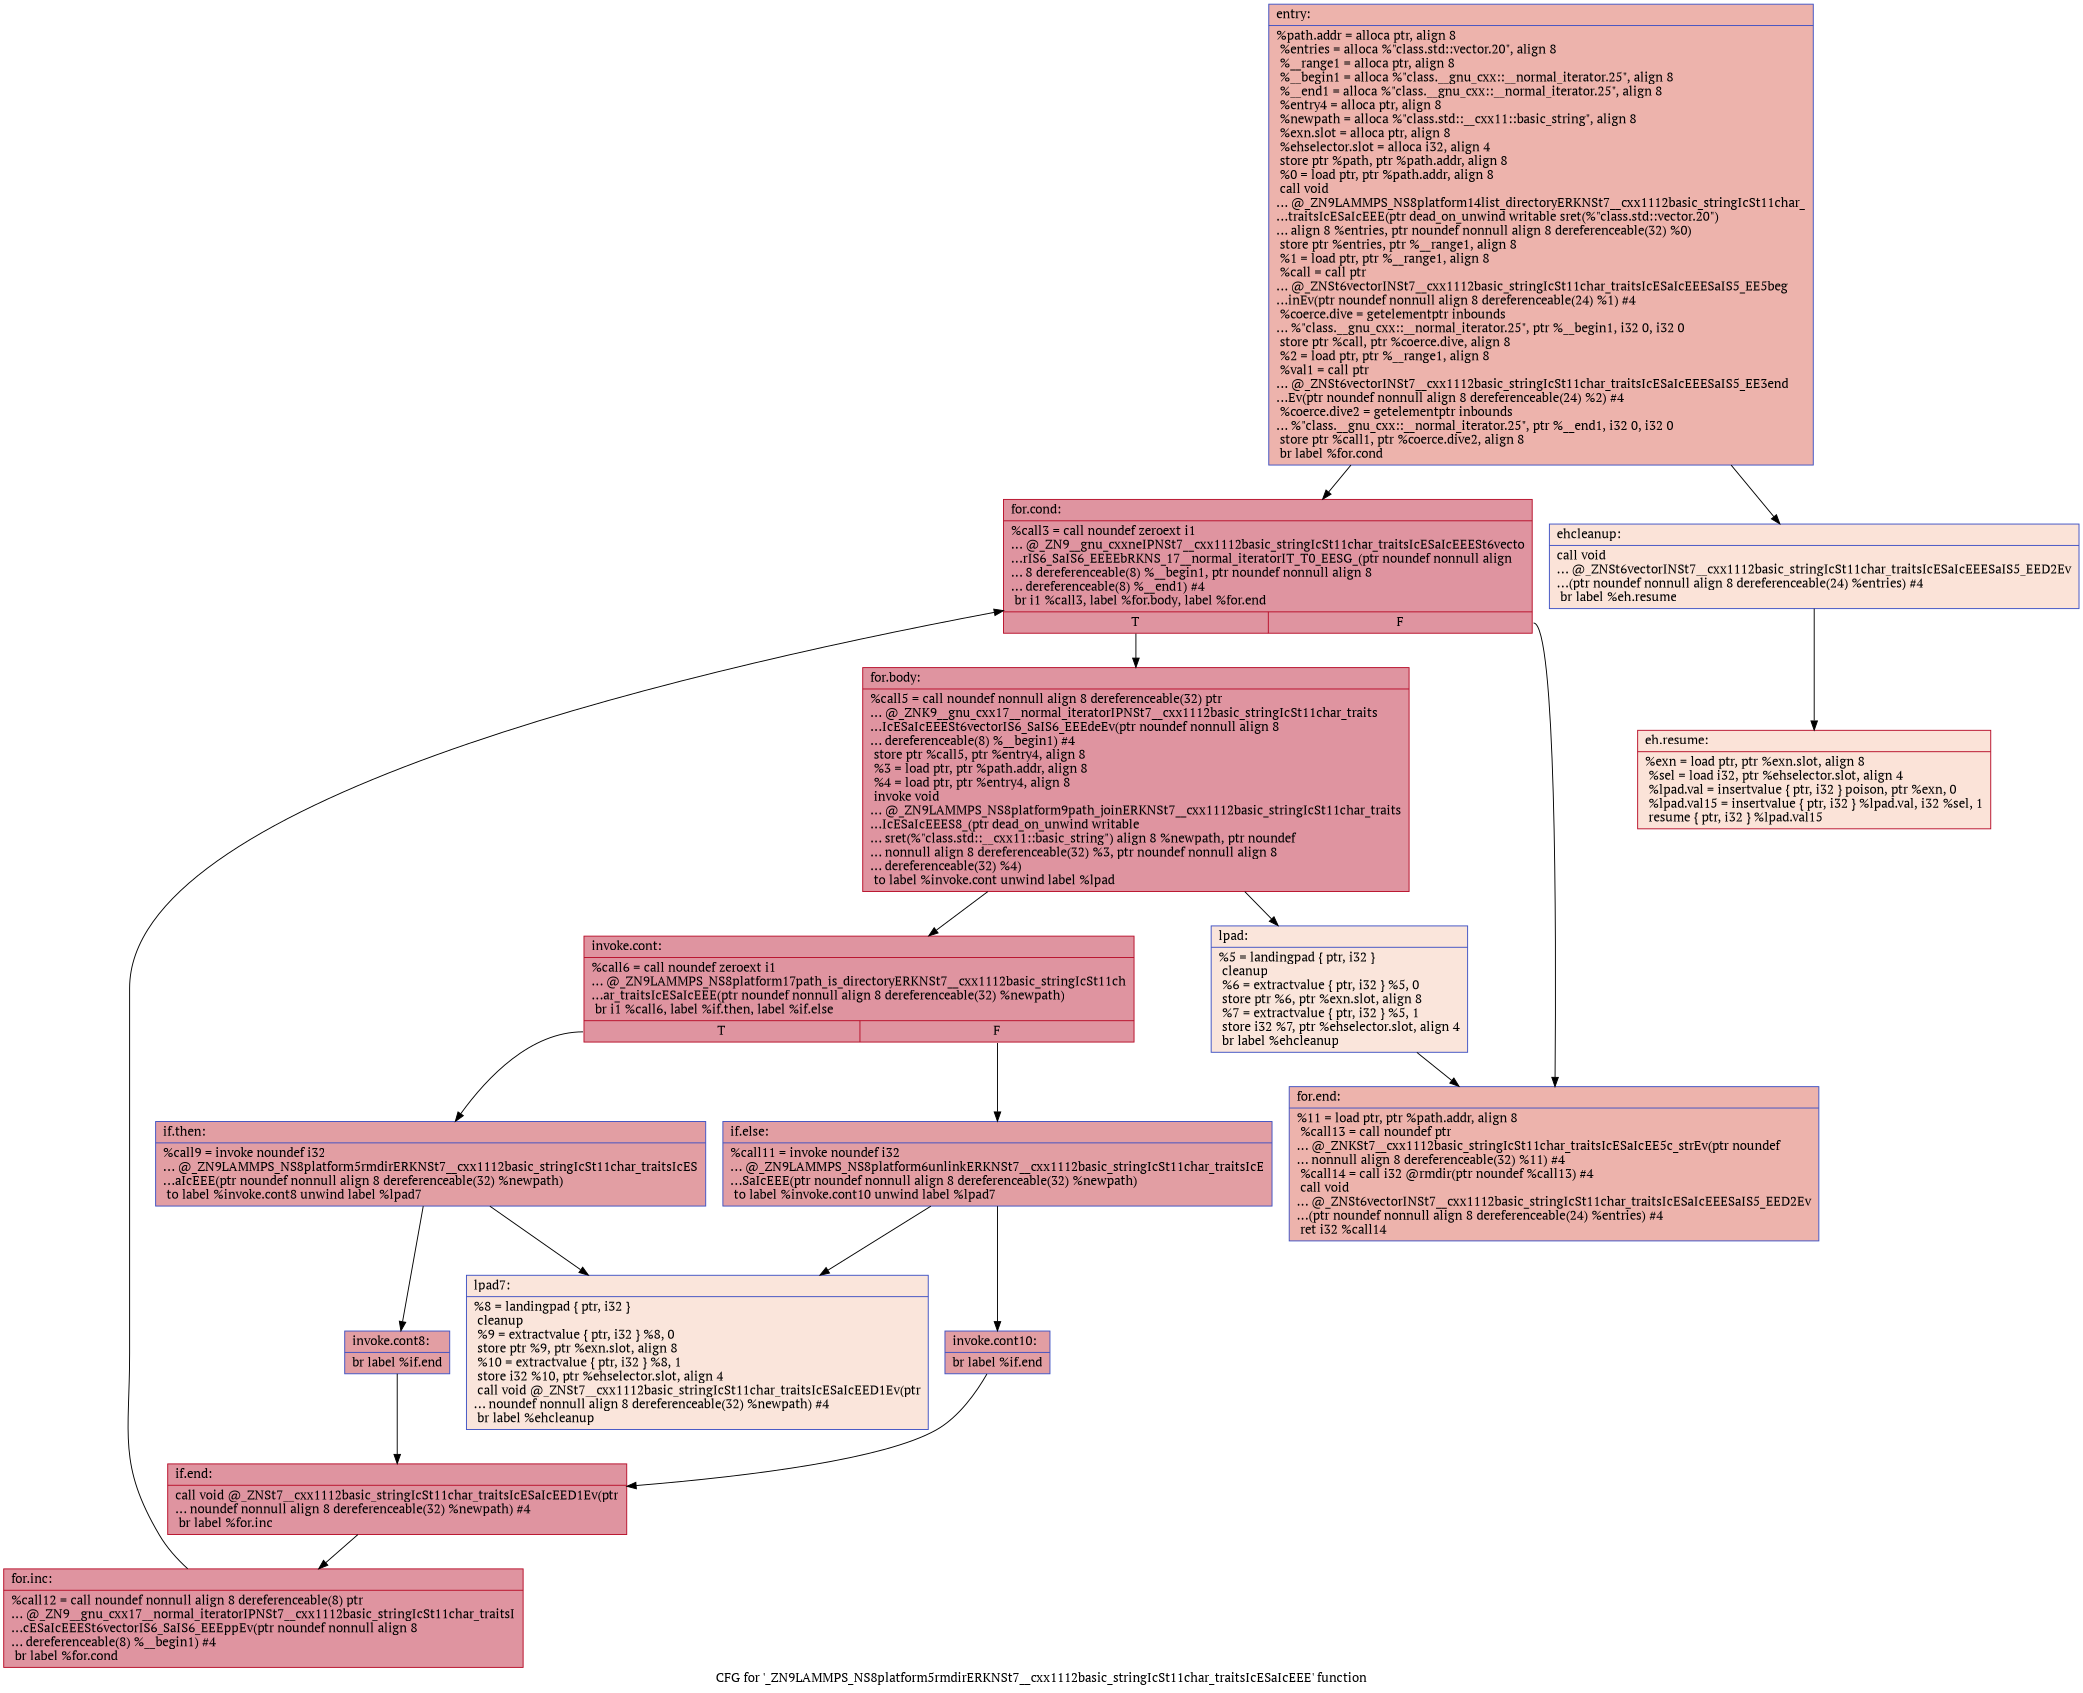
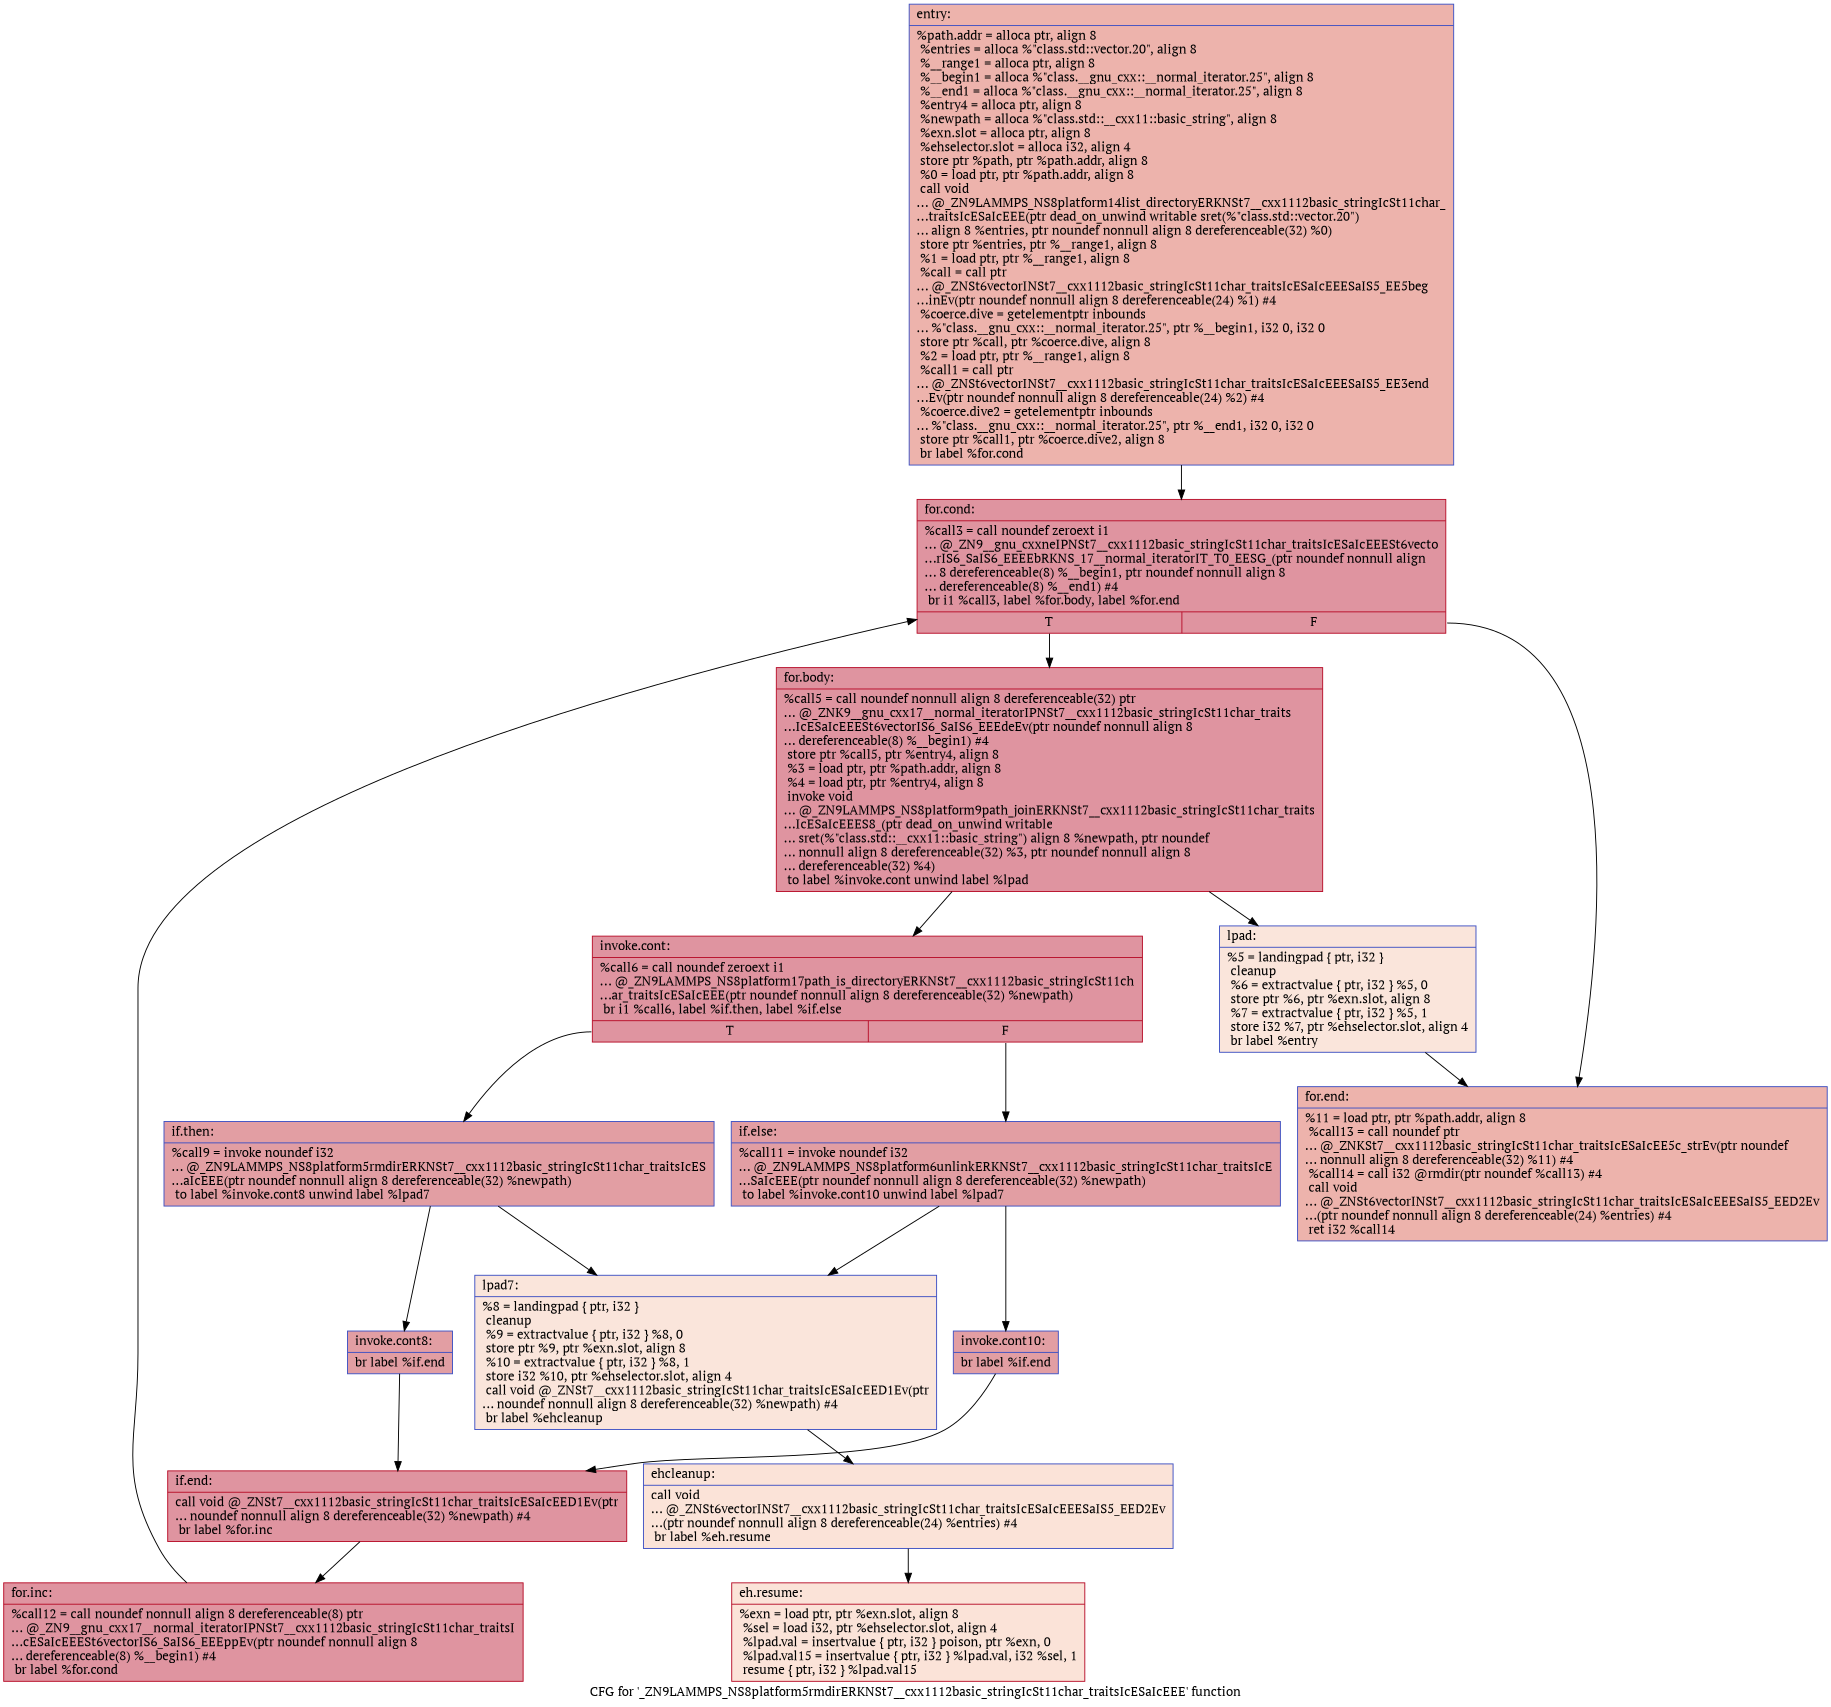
(1323, 370) -> (965, 370)
(1753, 491) -> (826, 1444)
(1279, 1041) -> (1272, 1041)
